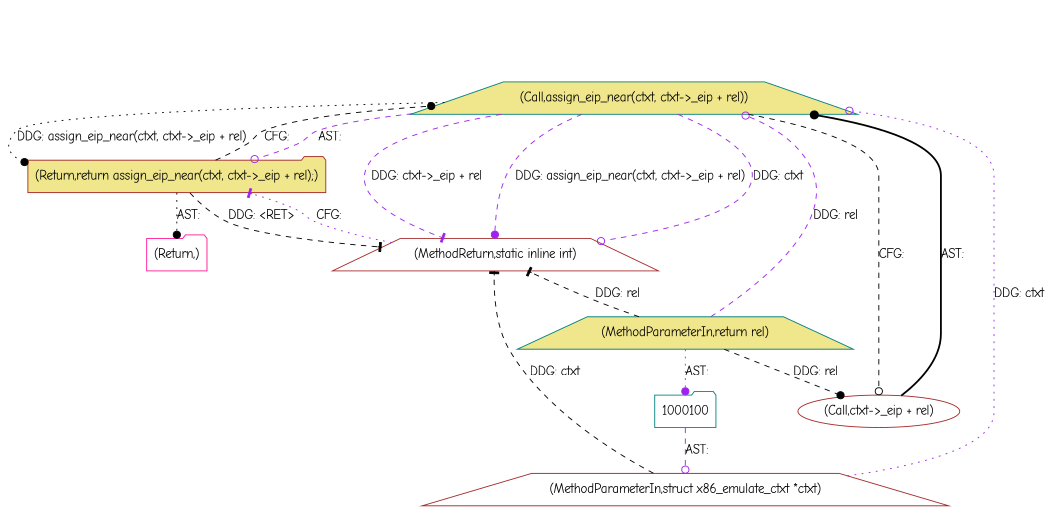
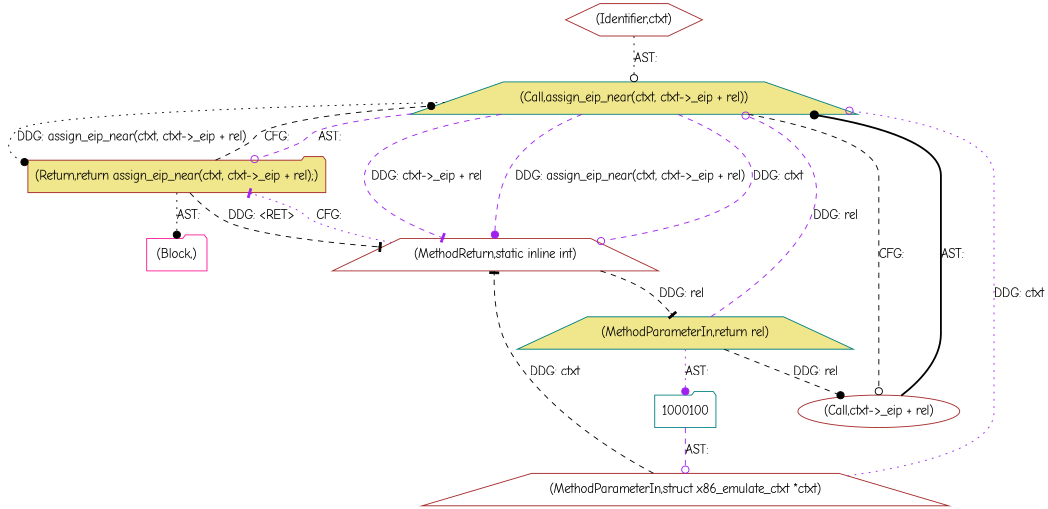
none -> (634, 20)
(177, 255) -> (177, 255)
(585, 296) -> (639, 286)
